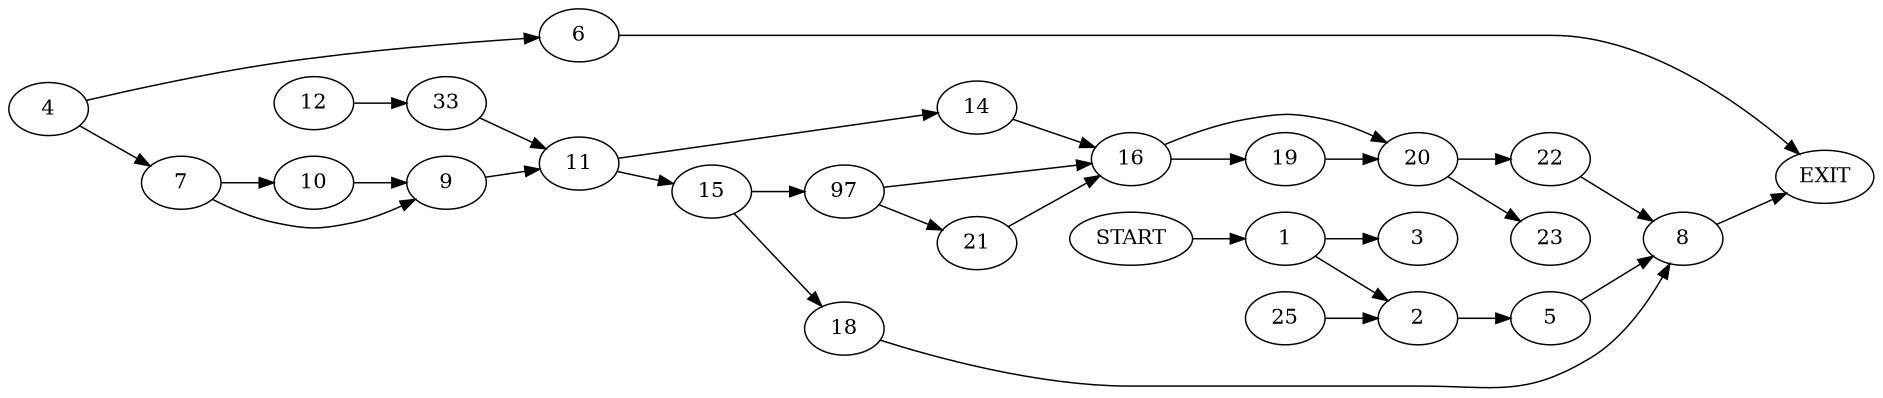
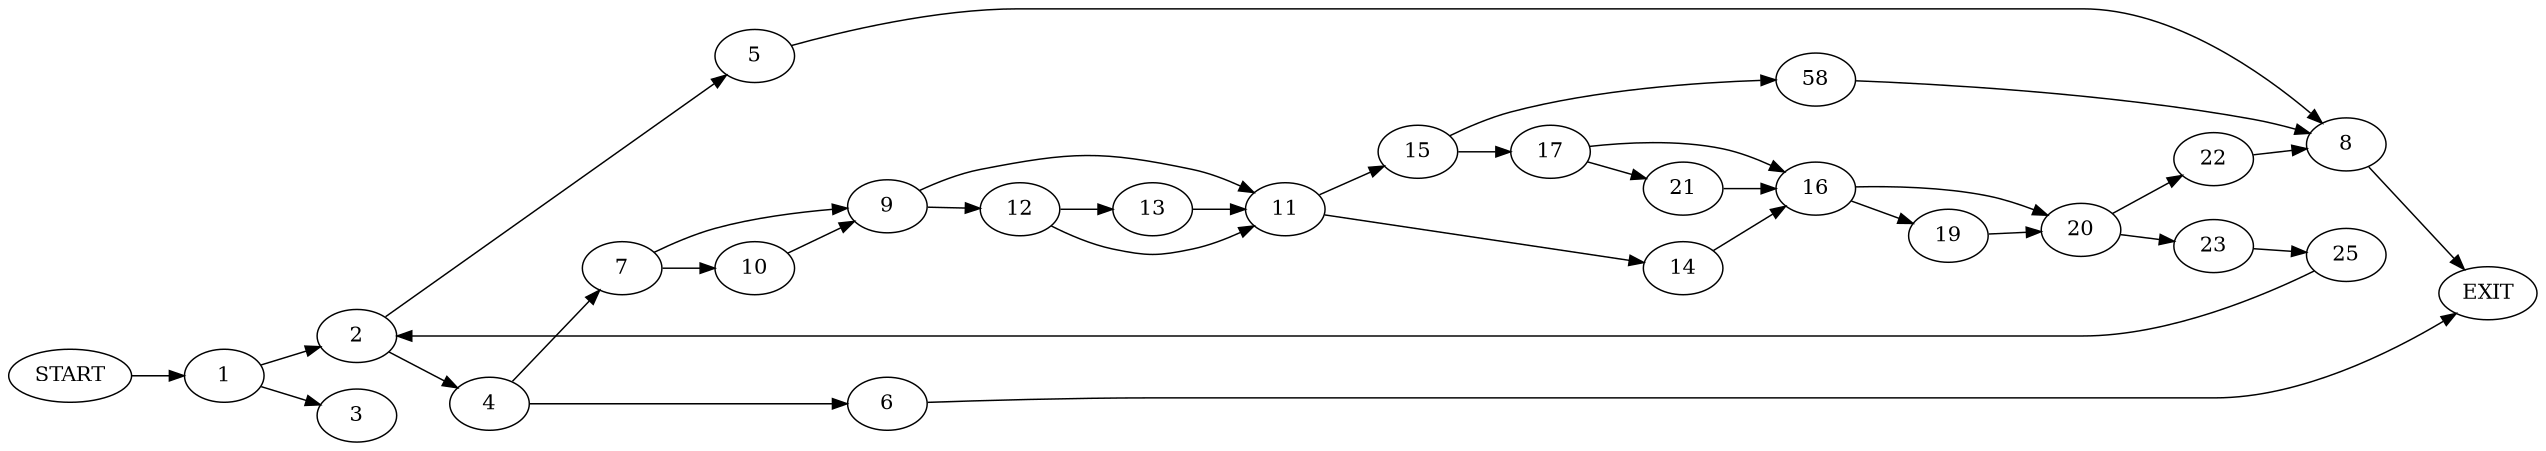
(447, 103) -> (1153, 209)
(844, 192) -> (1551, 152)
none -> (947, 208)
none -> (2272, 250)
none -> (1145, 254)
(844, 329) -> (1816, 80)
none -> (417, 366)
